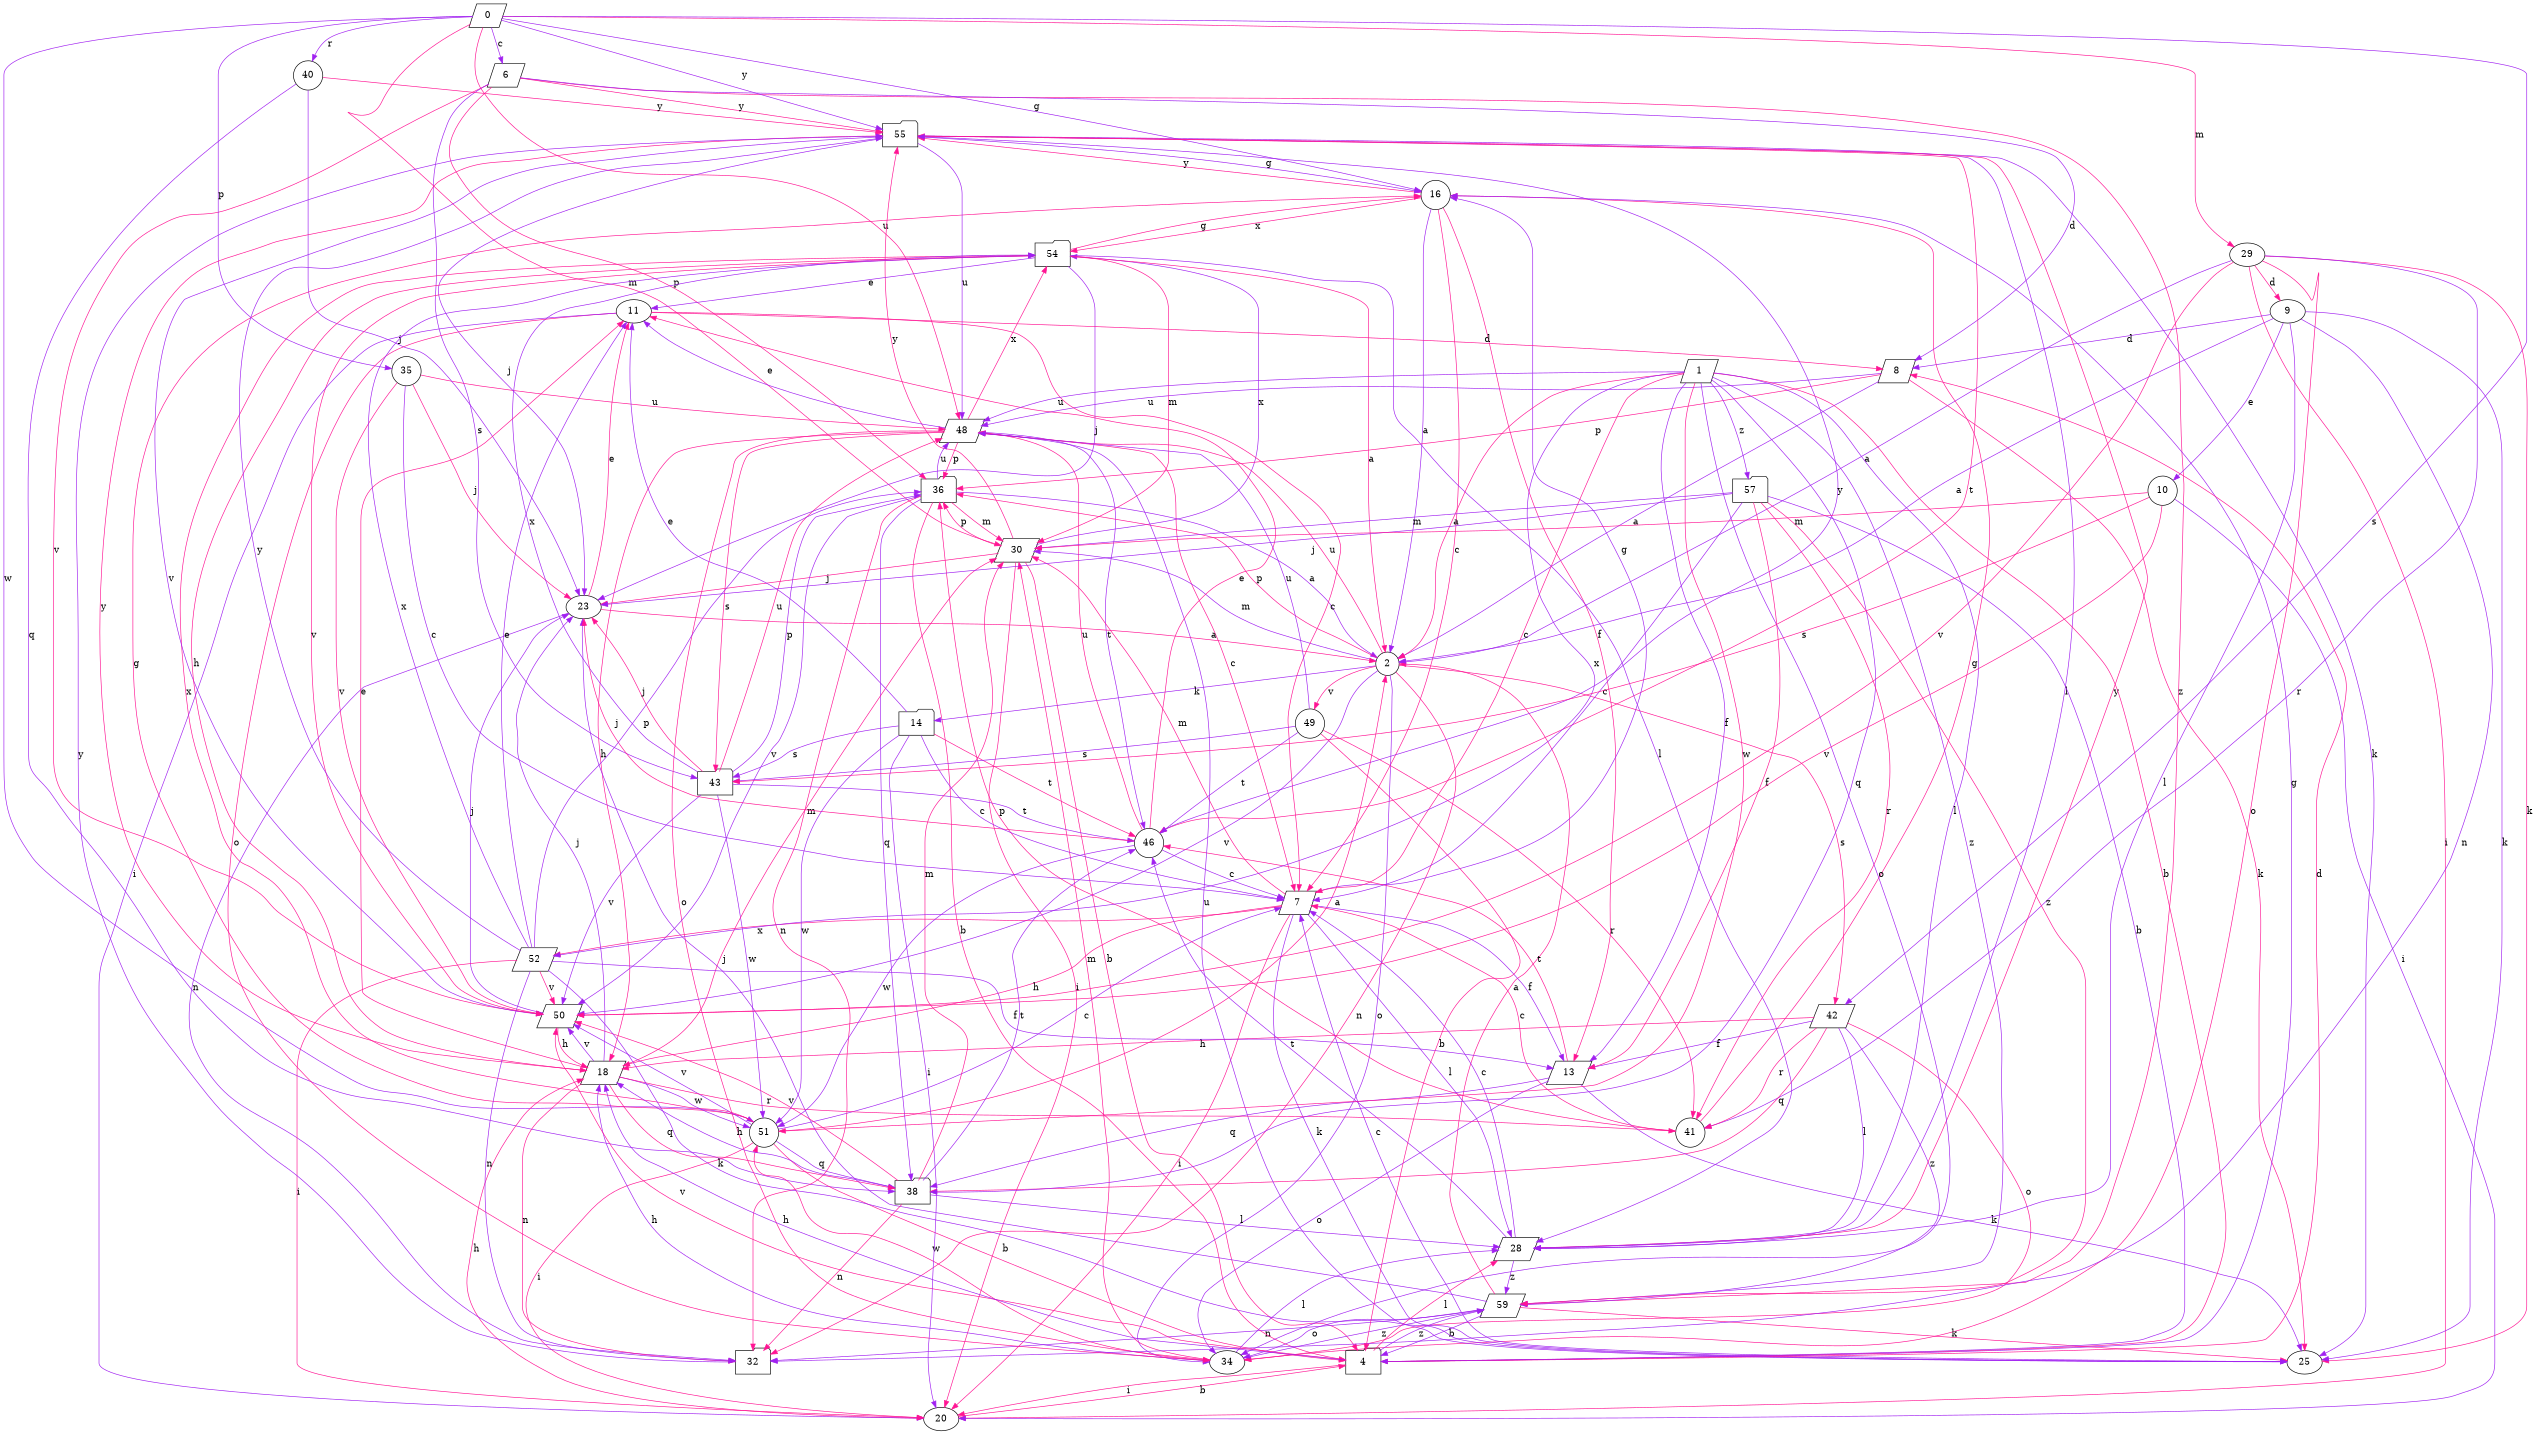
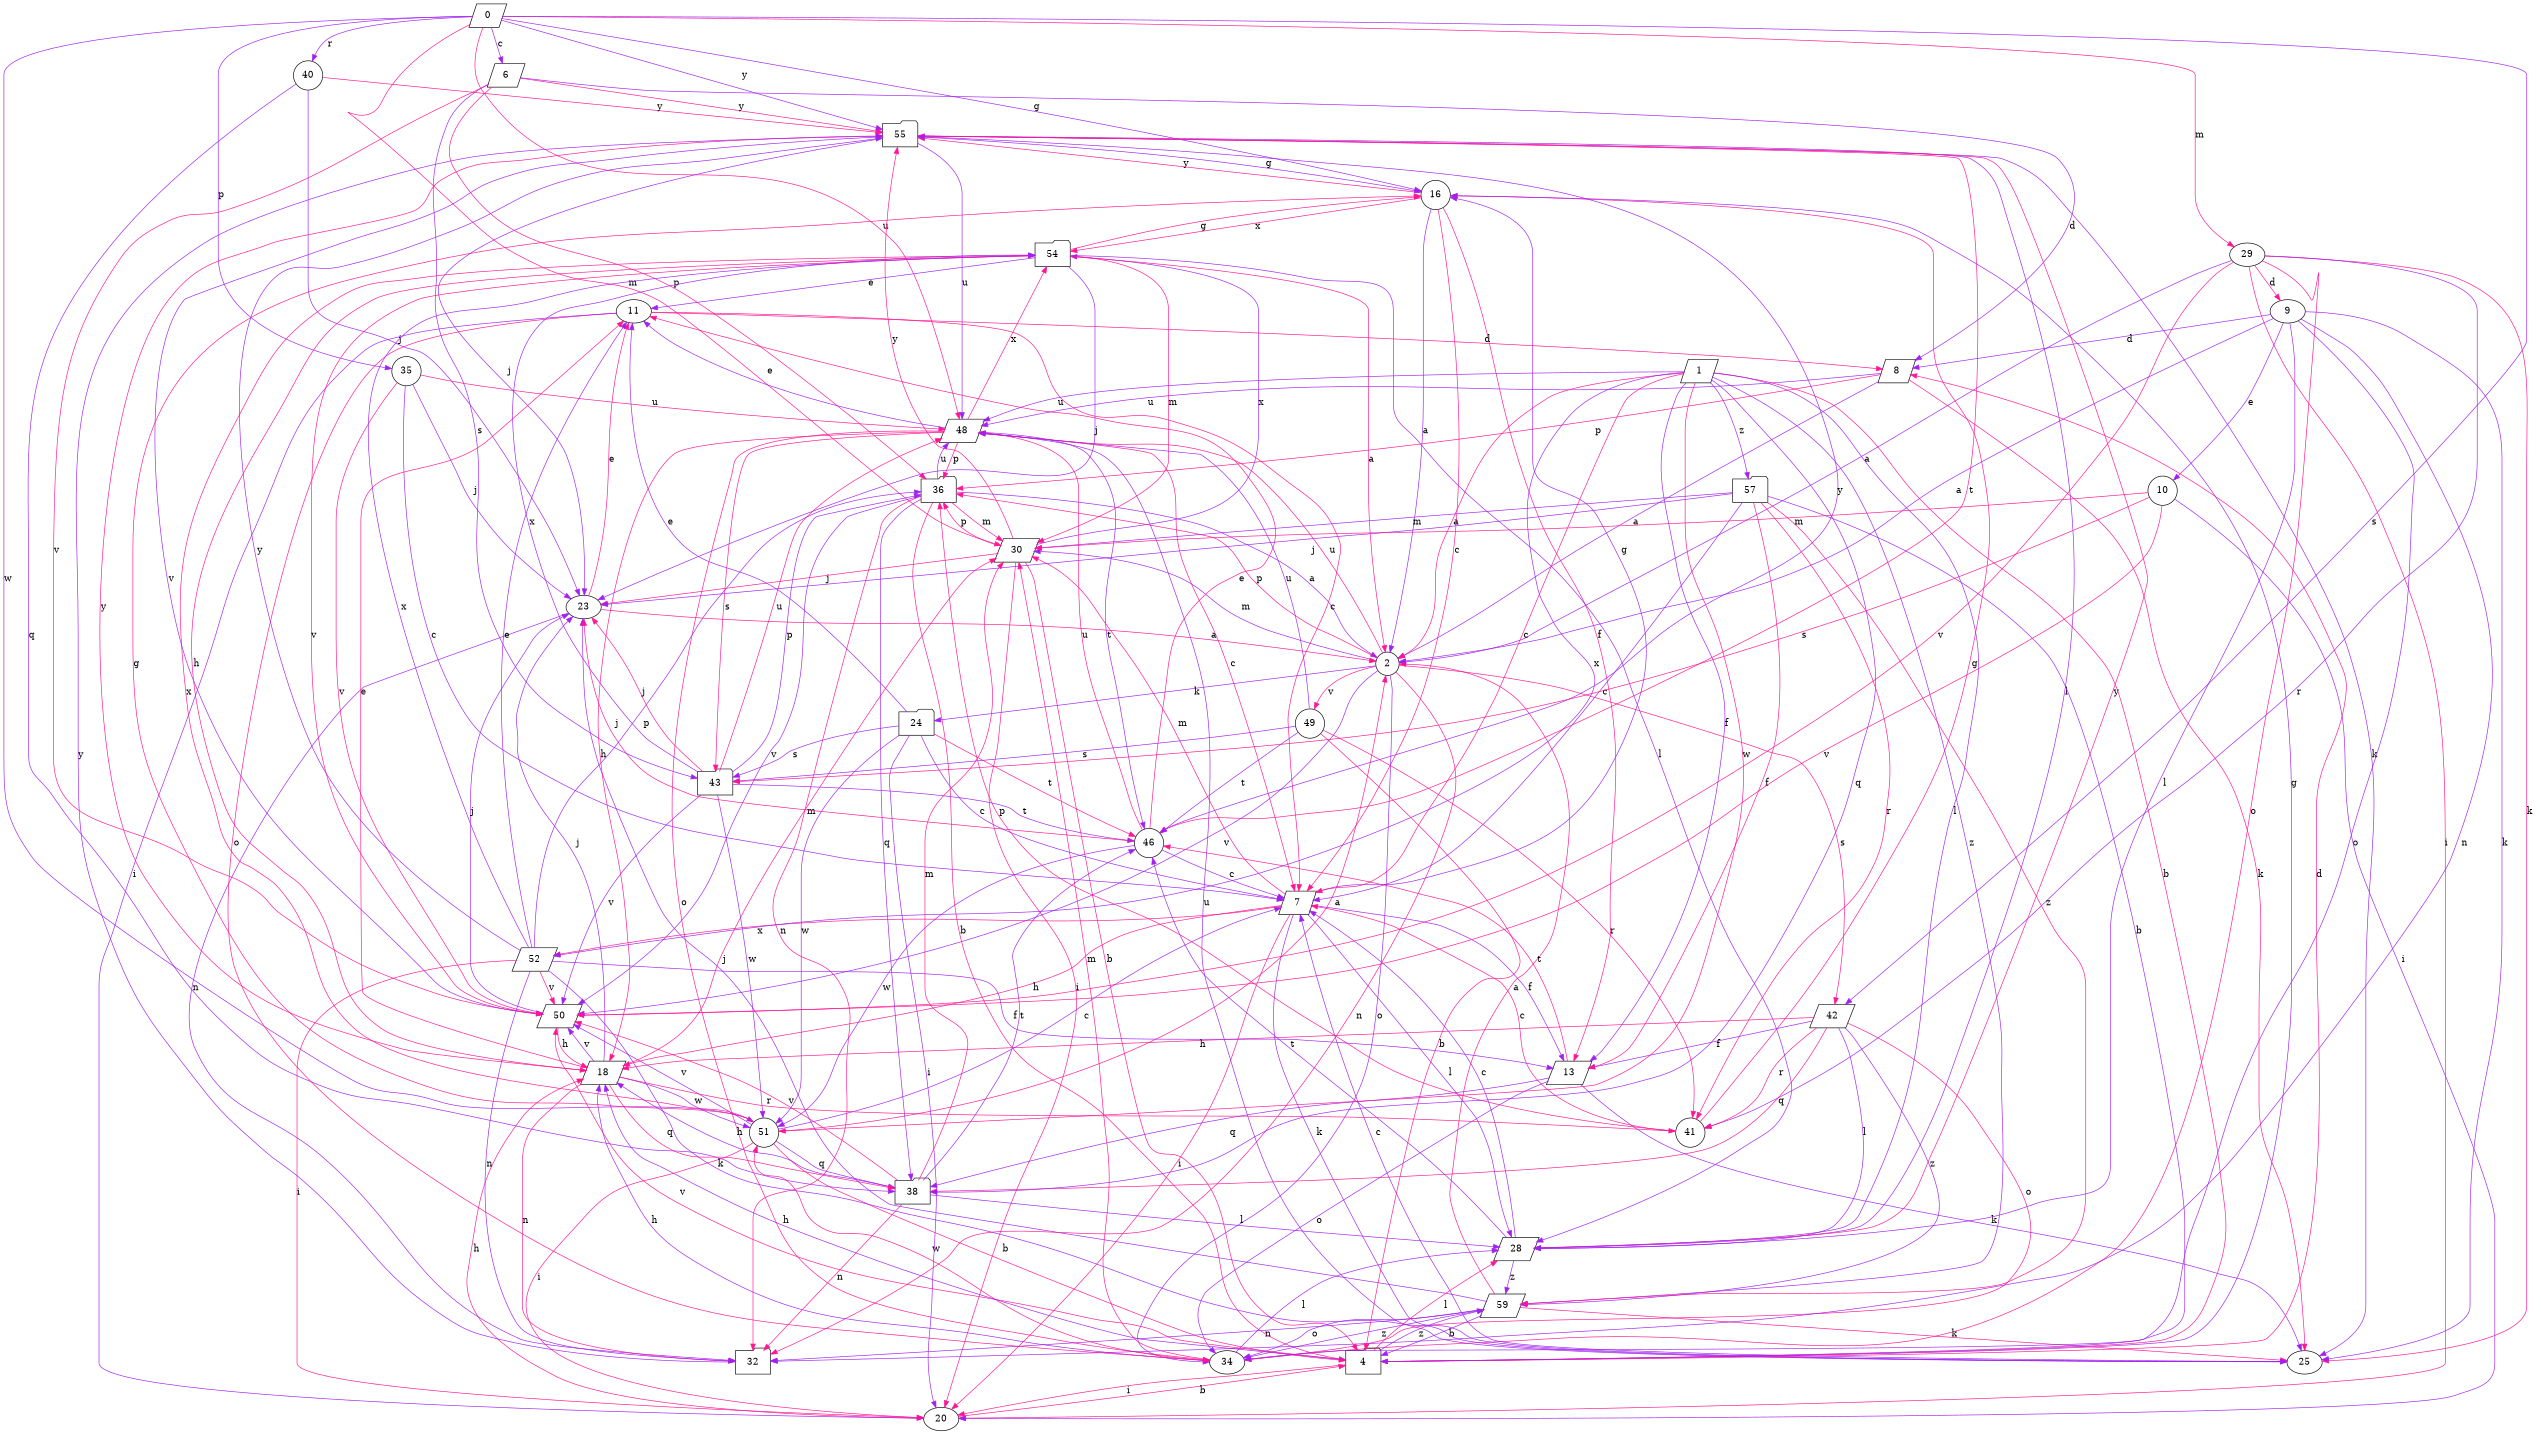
(2123, 211) -> none
(472, 503) -> (472, 503)
(917, 724) -> (917, 724)
(1948, 1139) -> (2204, 1195)
